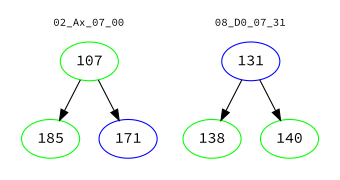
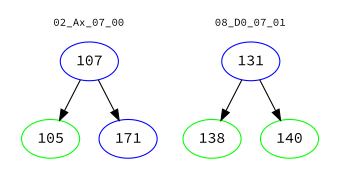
(251, 23) -> (251, 23)
(89, 61) -> (89, 61)
(51, 139) -> (51, 139)
